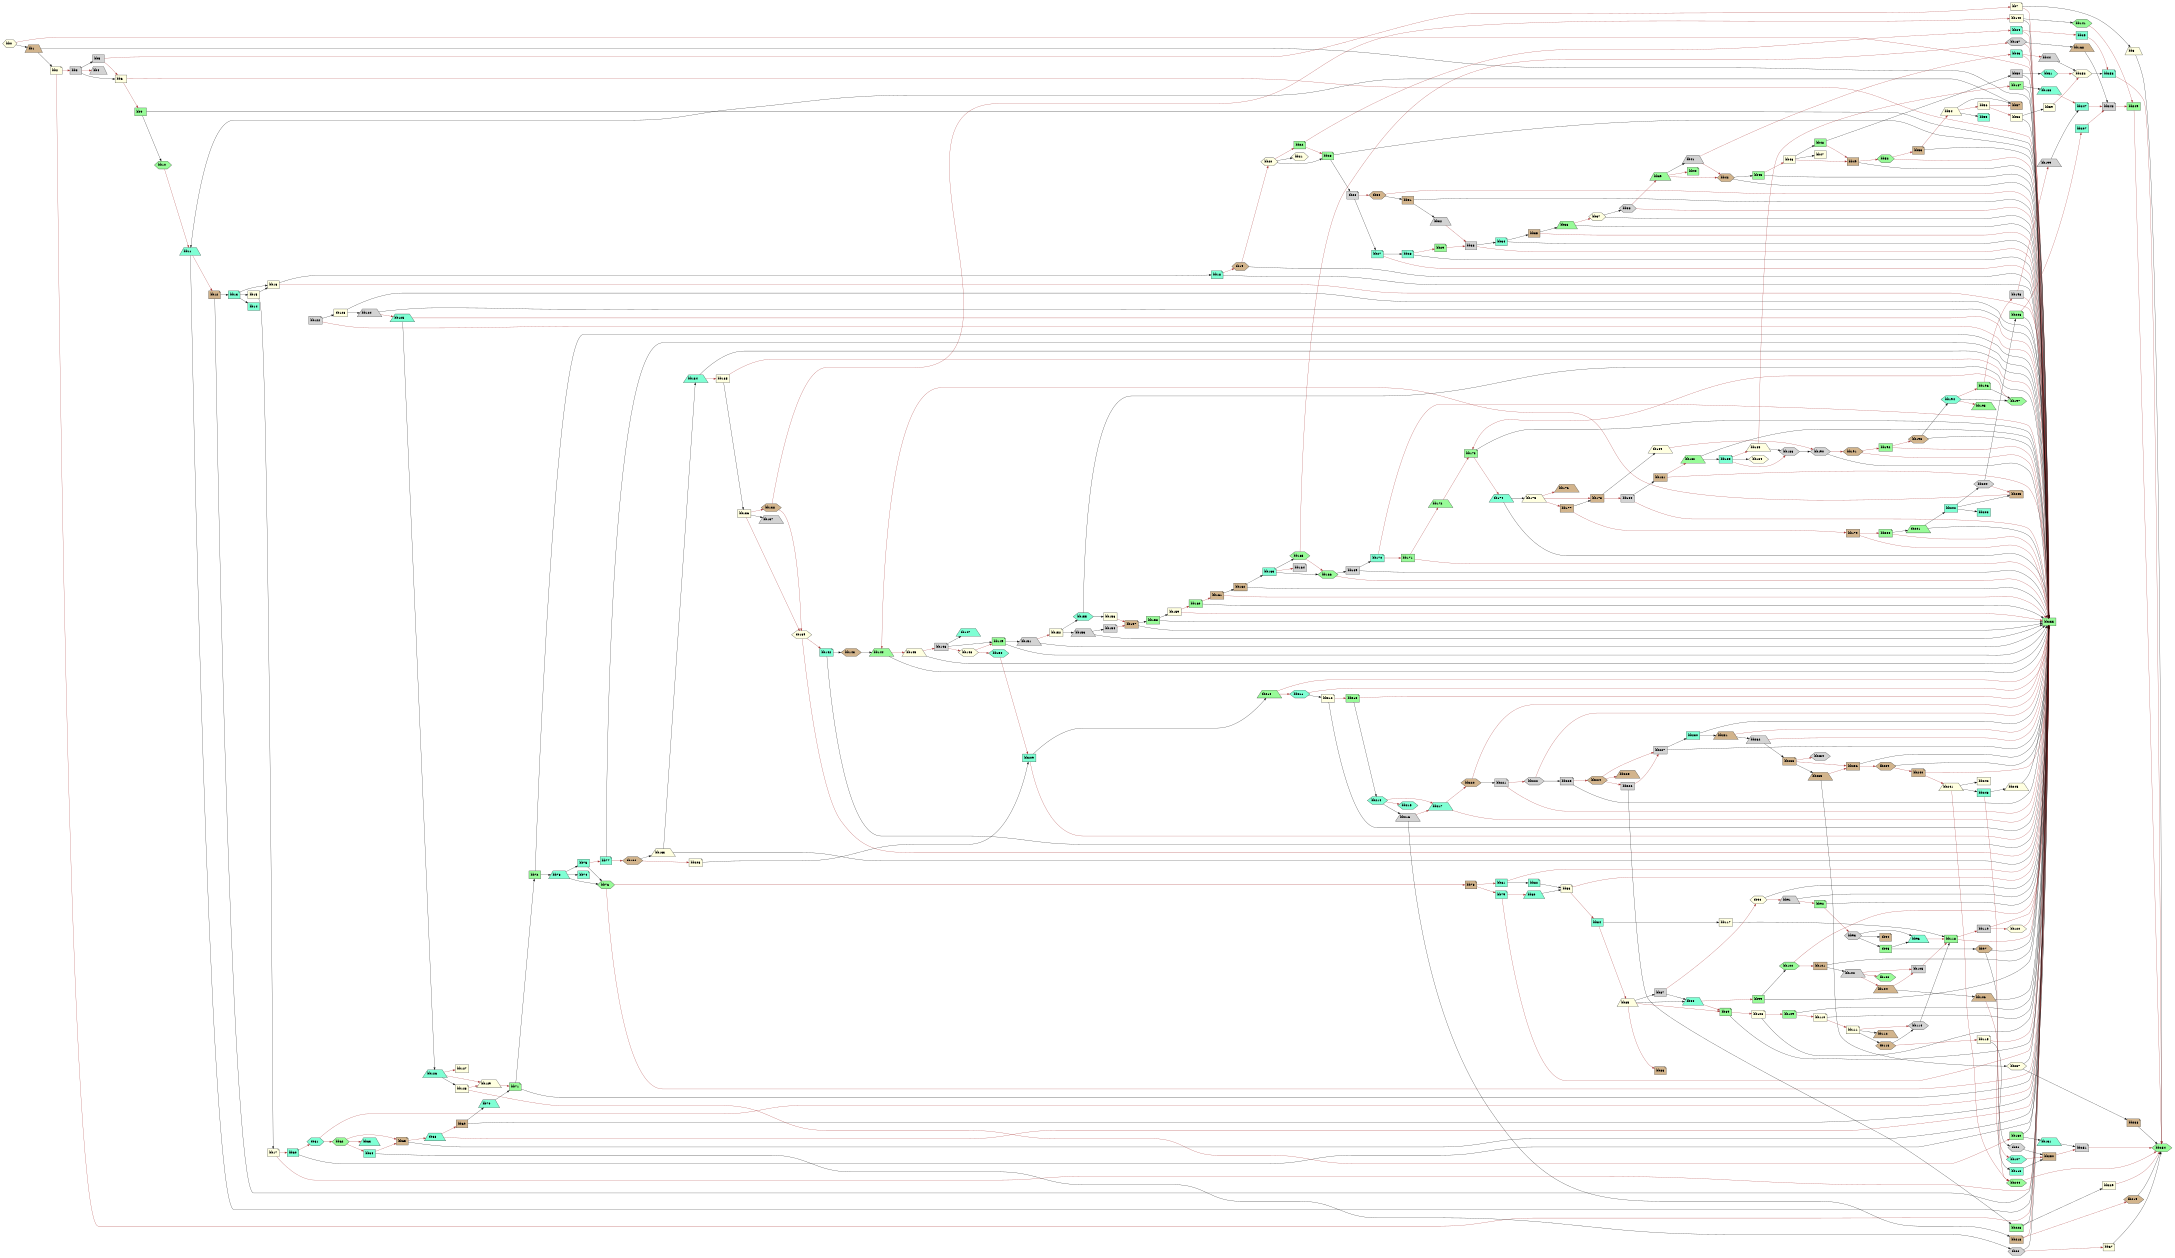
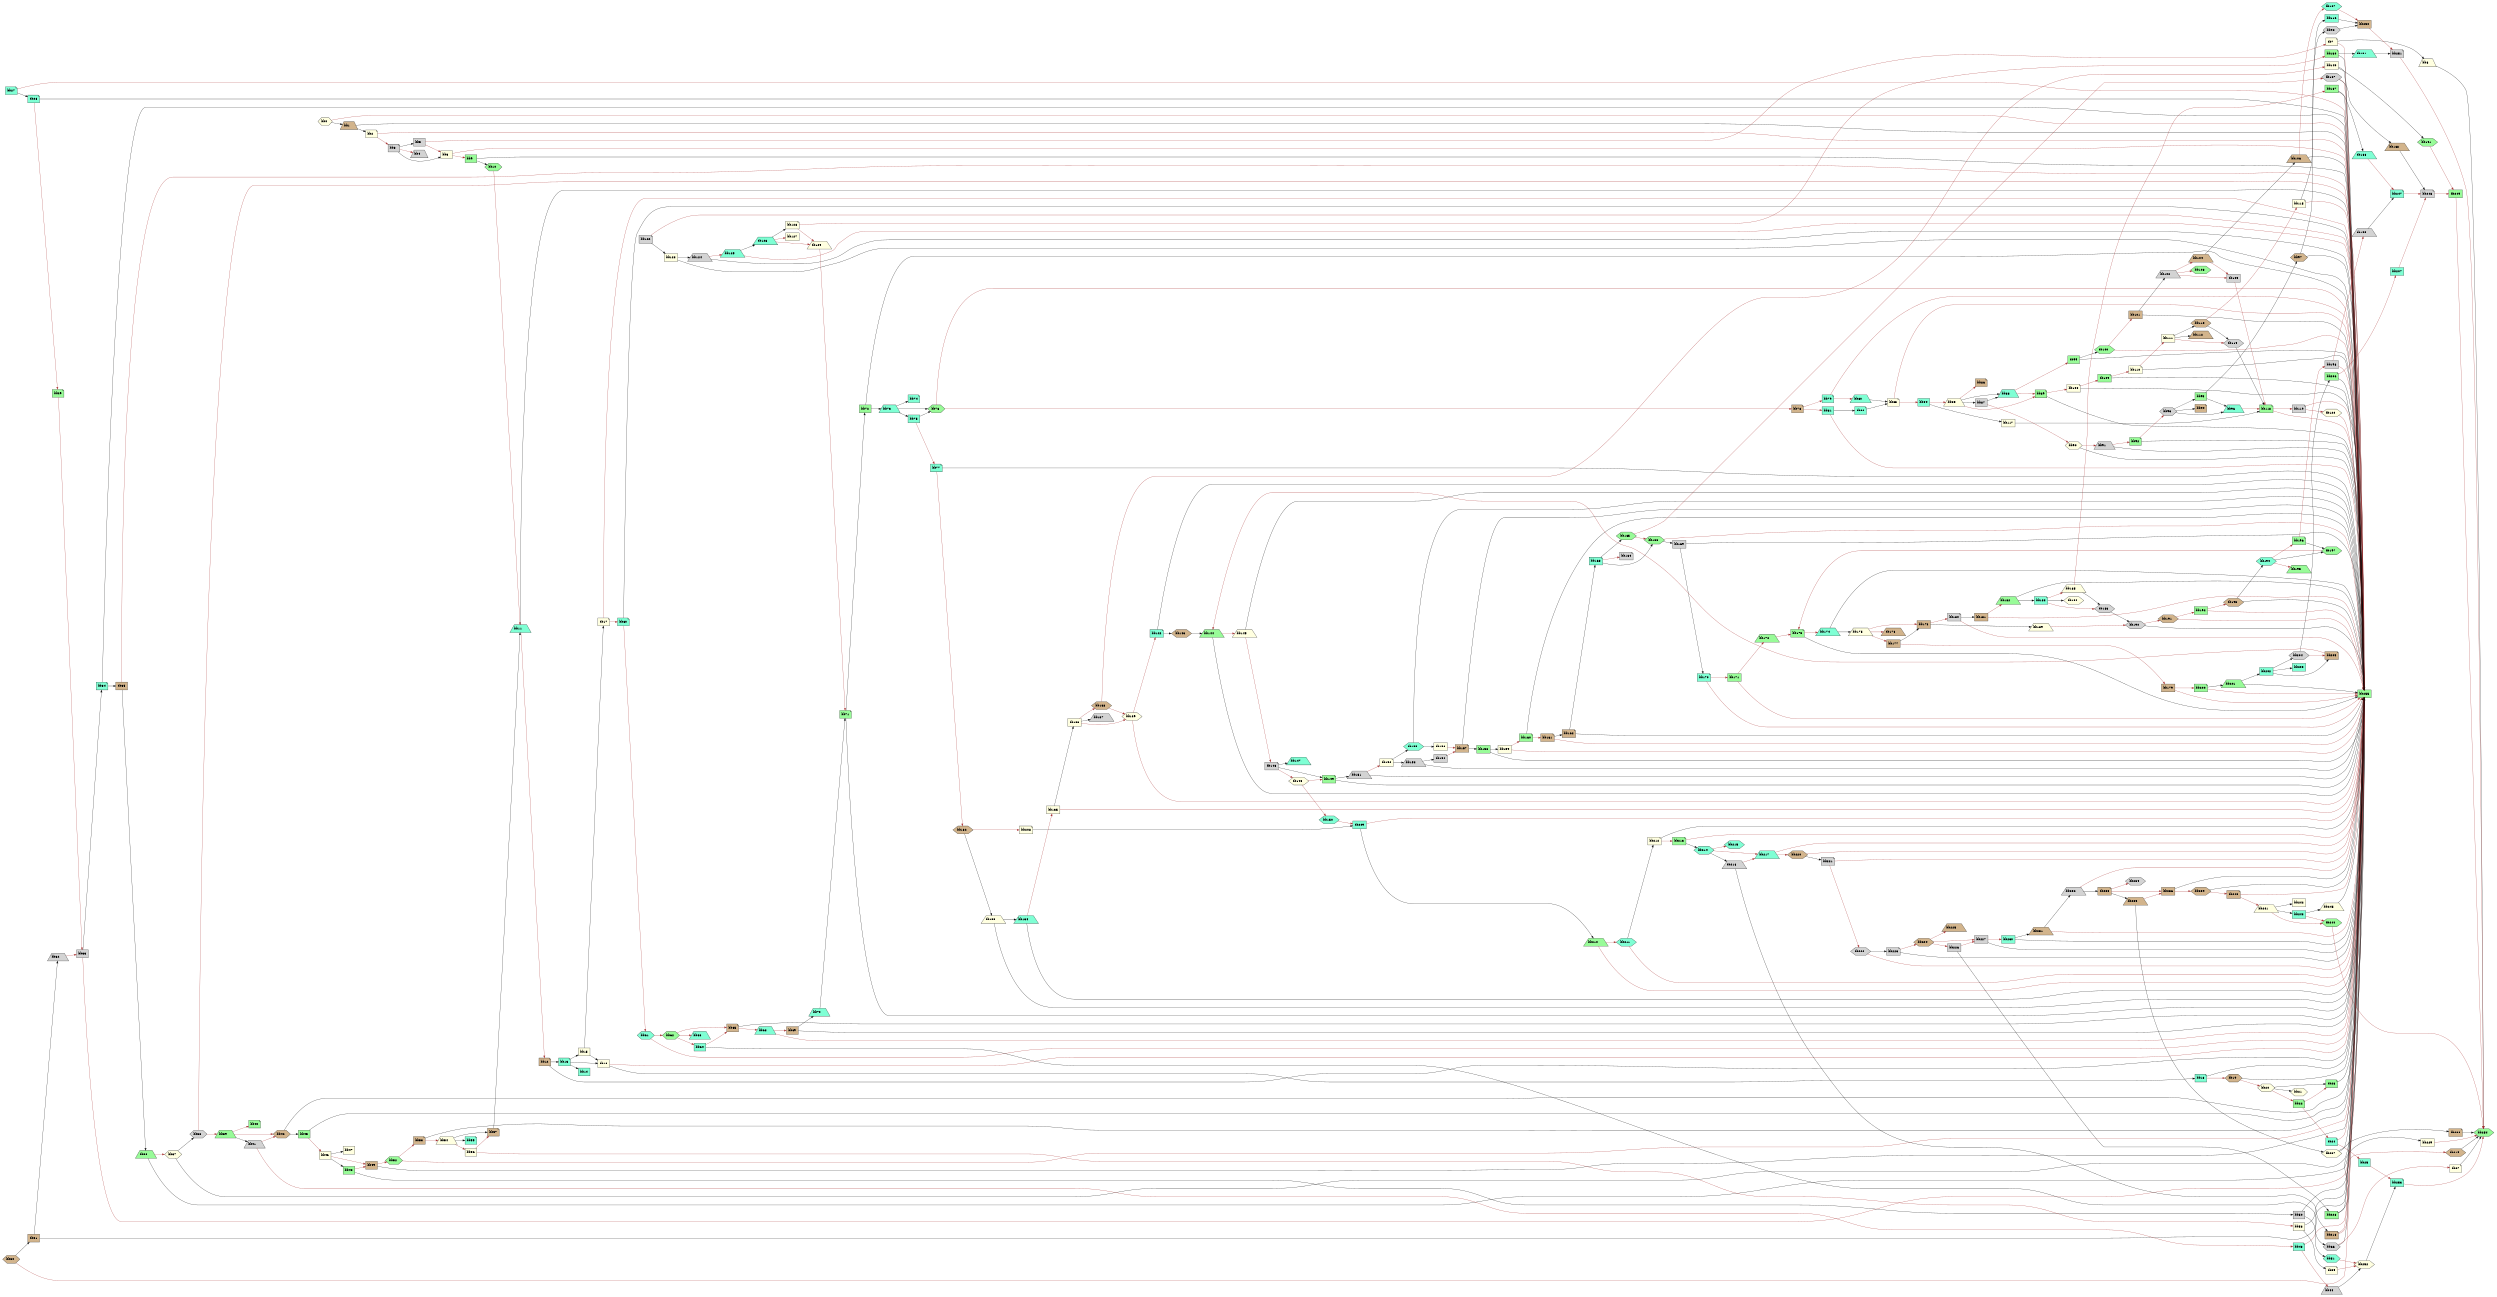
(1353, 195) -> none
(1676, 743) -> (1994, 939)
